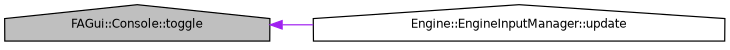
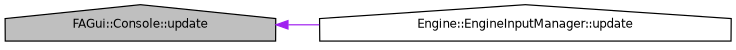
(137, 25) -> (140, 25)
